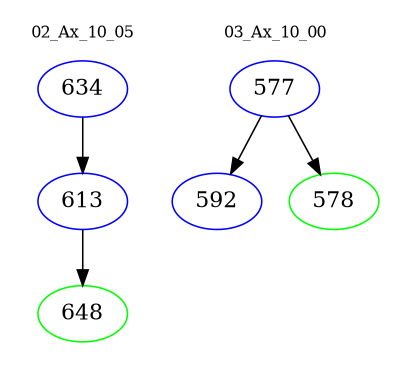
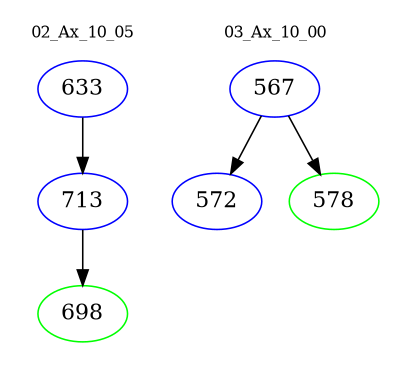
(83, 89) -> (83, 89)
(275, 89) -> (275, 89)
(83, 201) -> (83, 201)
(217, 201) -> (217, 201)
(83, 314) -> (83, 314)
